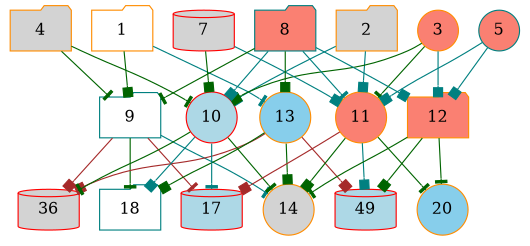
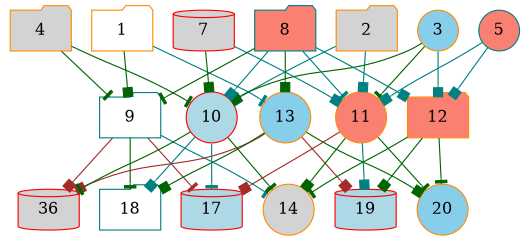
(438, 31) -> (438, 31)
(287, 156) -> (354, 158)
(366, 210) -> (366, 210)
